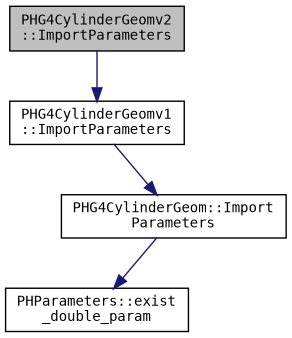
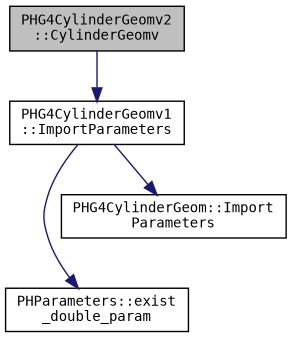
(97, 29) -> (97, 29)
(140, 258) -> (45, 209)
